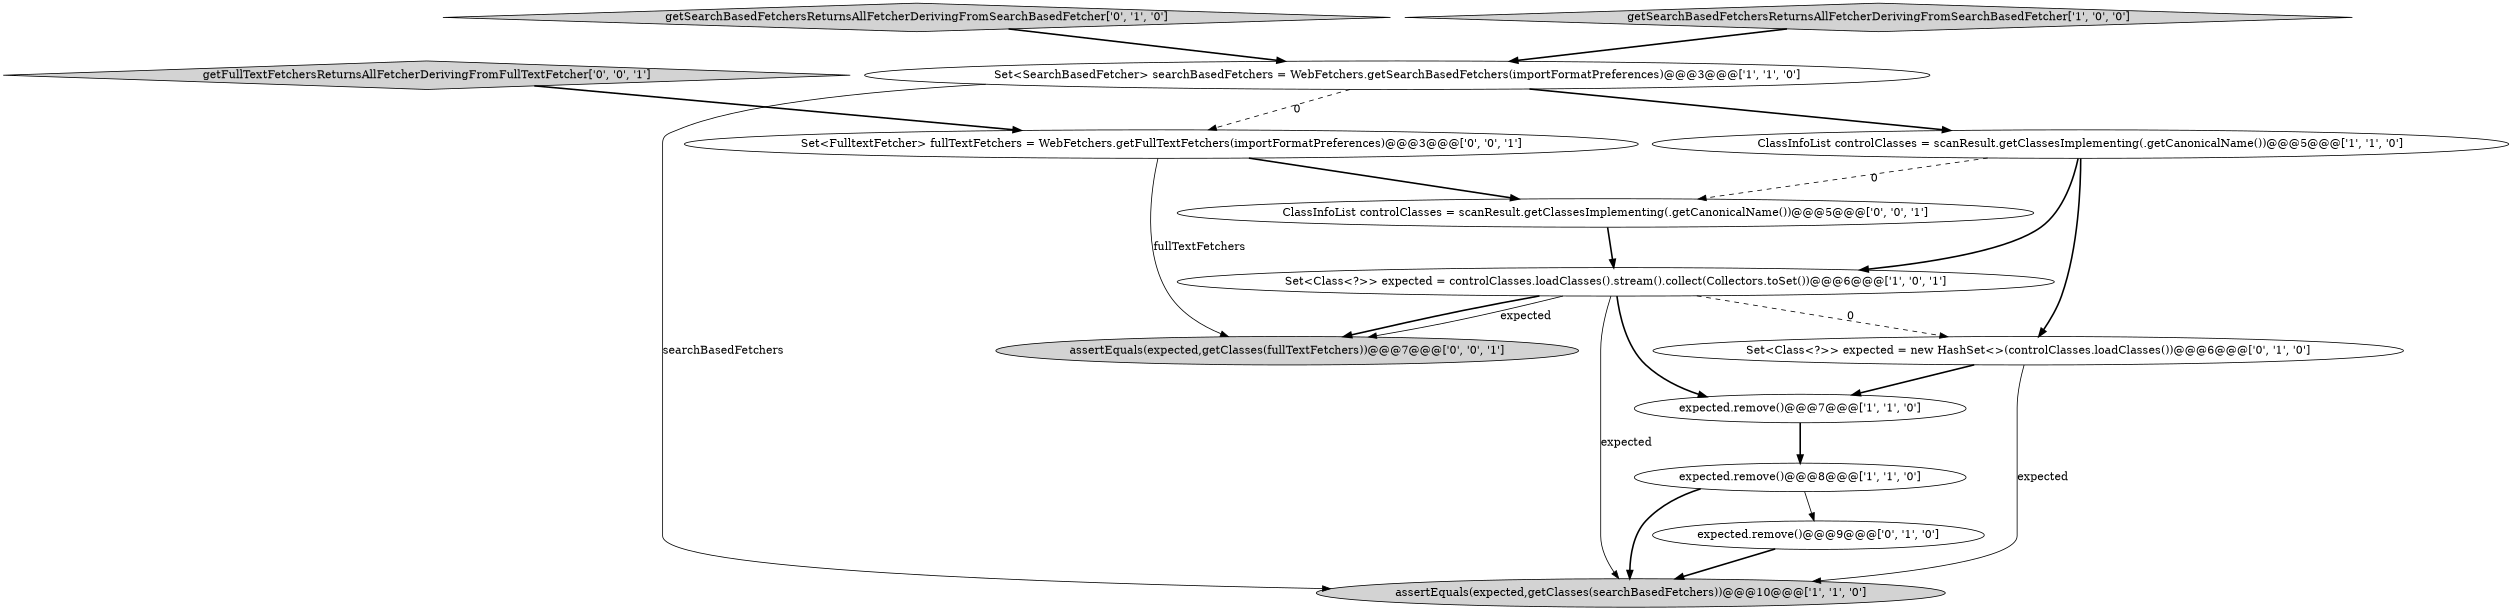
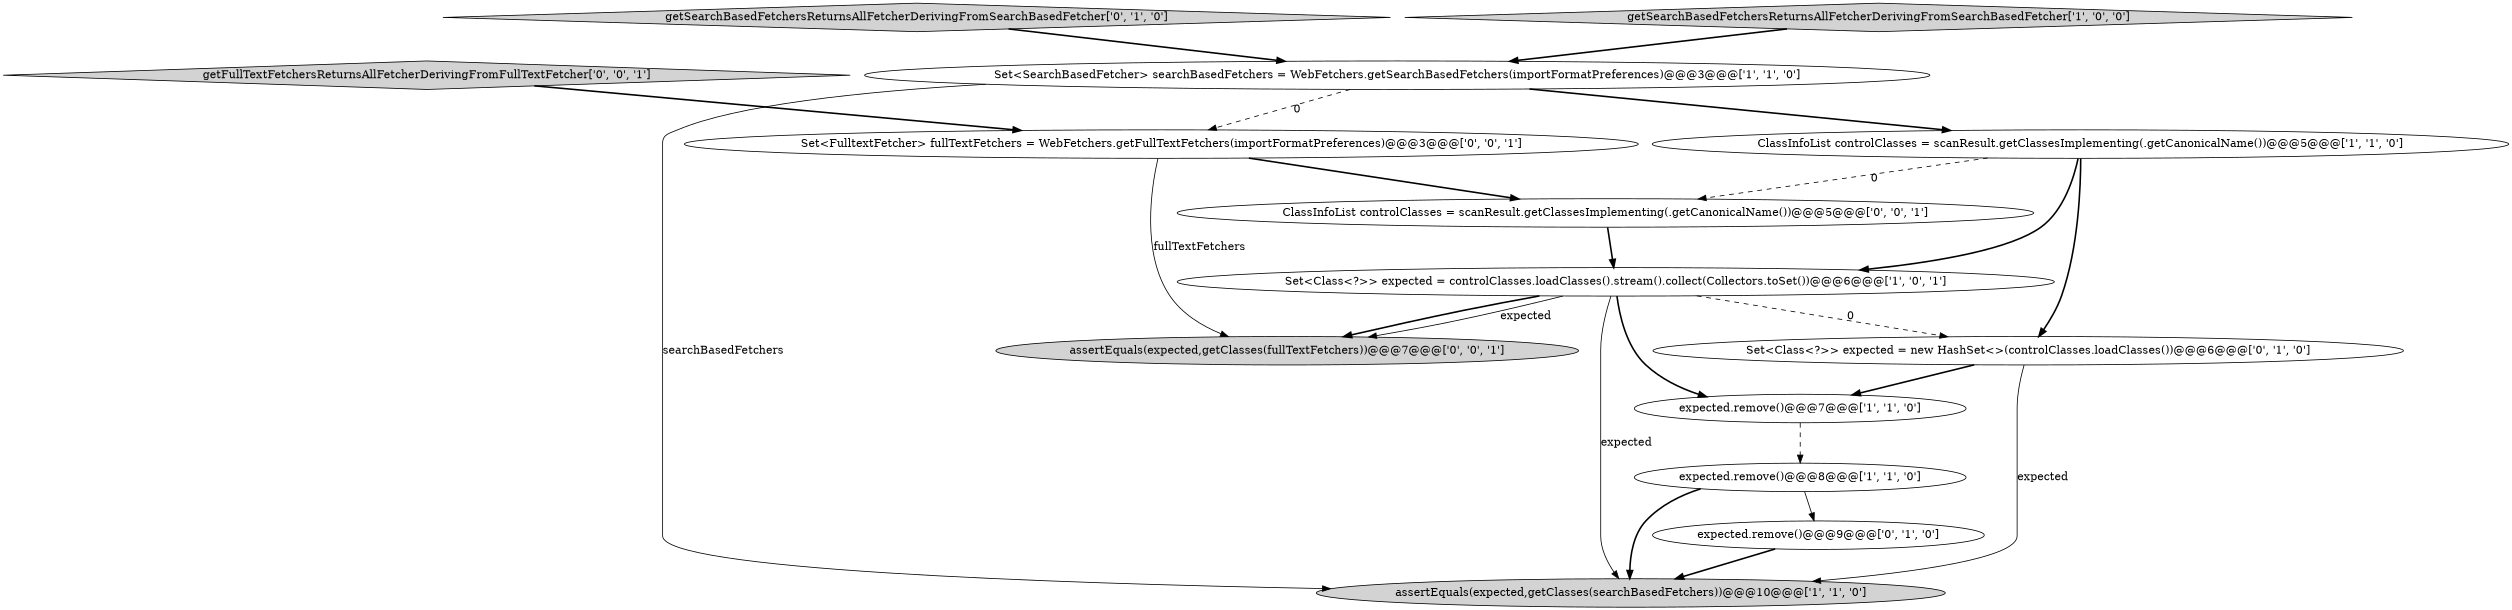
(1800, 439) -> (1800, 439)
